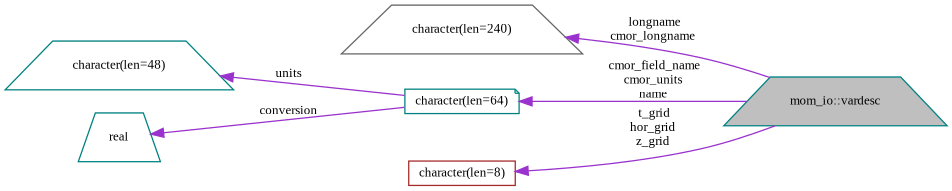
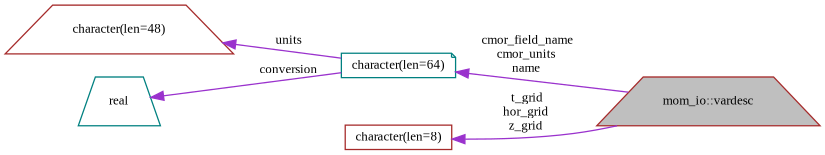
(462, 30) -> none
(119, 65) -> (119, 30)
(835, 101) -> (708, 101)
